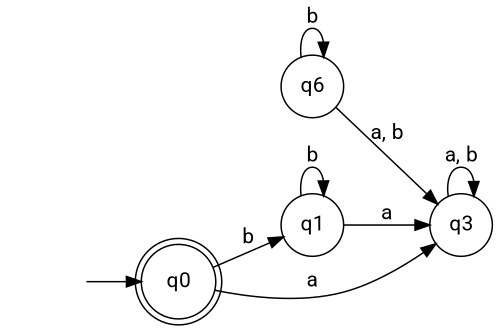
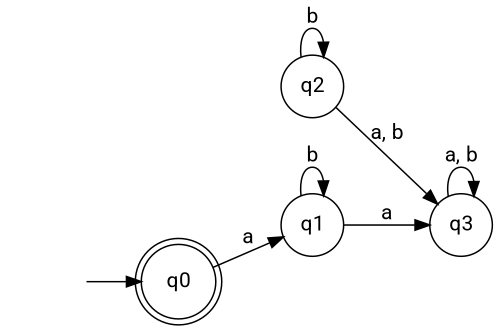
(312, 86) -> (312, 86)
(248, 238) -> (248, 238)
(324, 296) -> none
